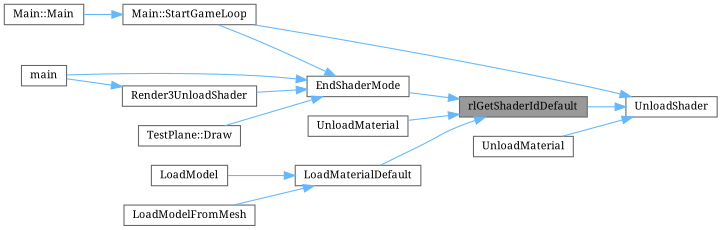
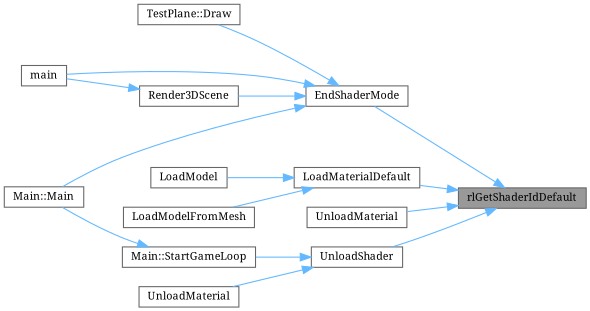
(272, 47) -> (176, 139)
(189, 96) -> (189, 96)
(601, 107) -> (440, 231)
